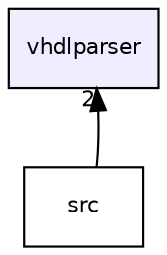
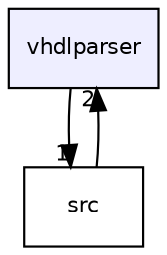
none -> (69, 117)
